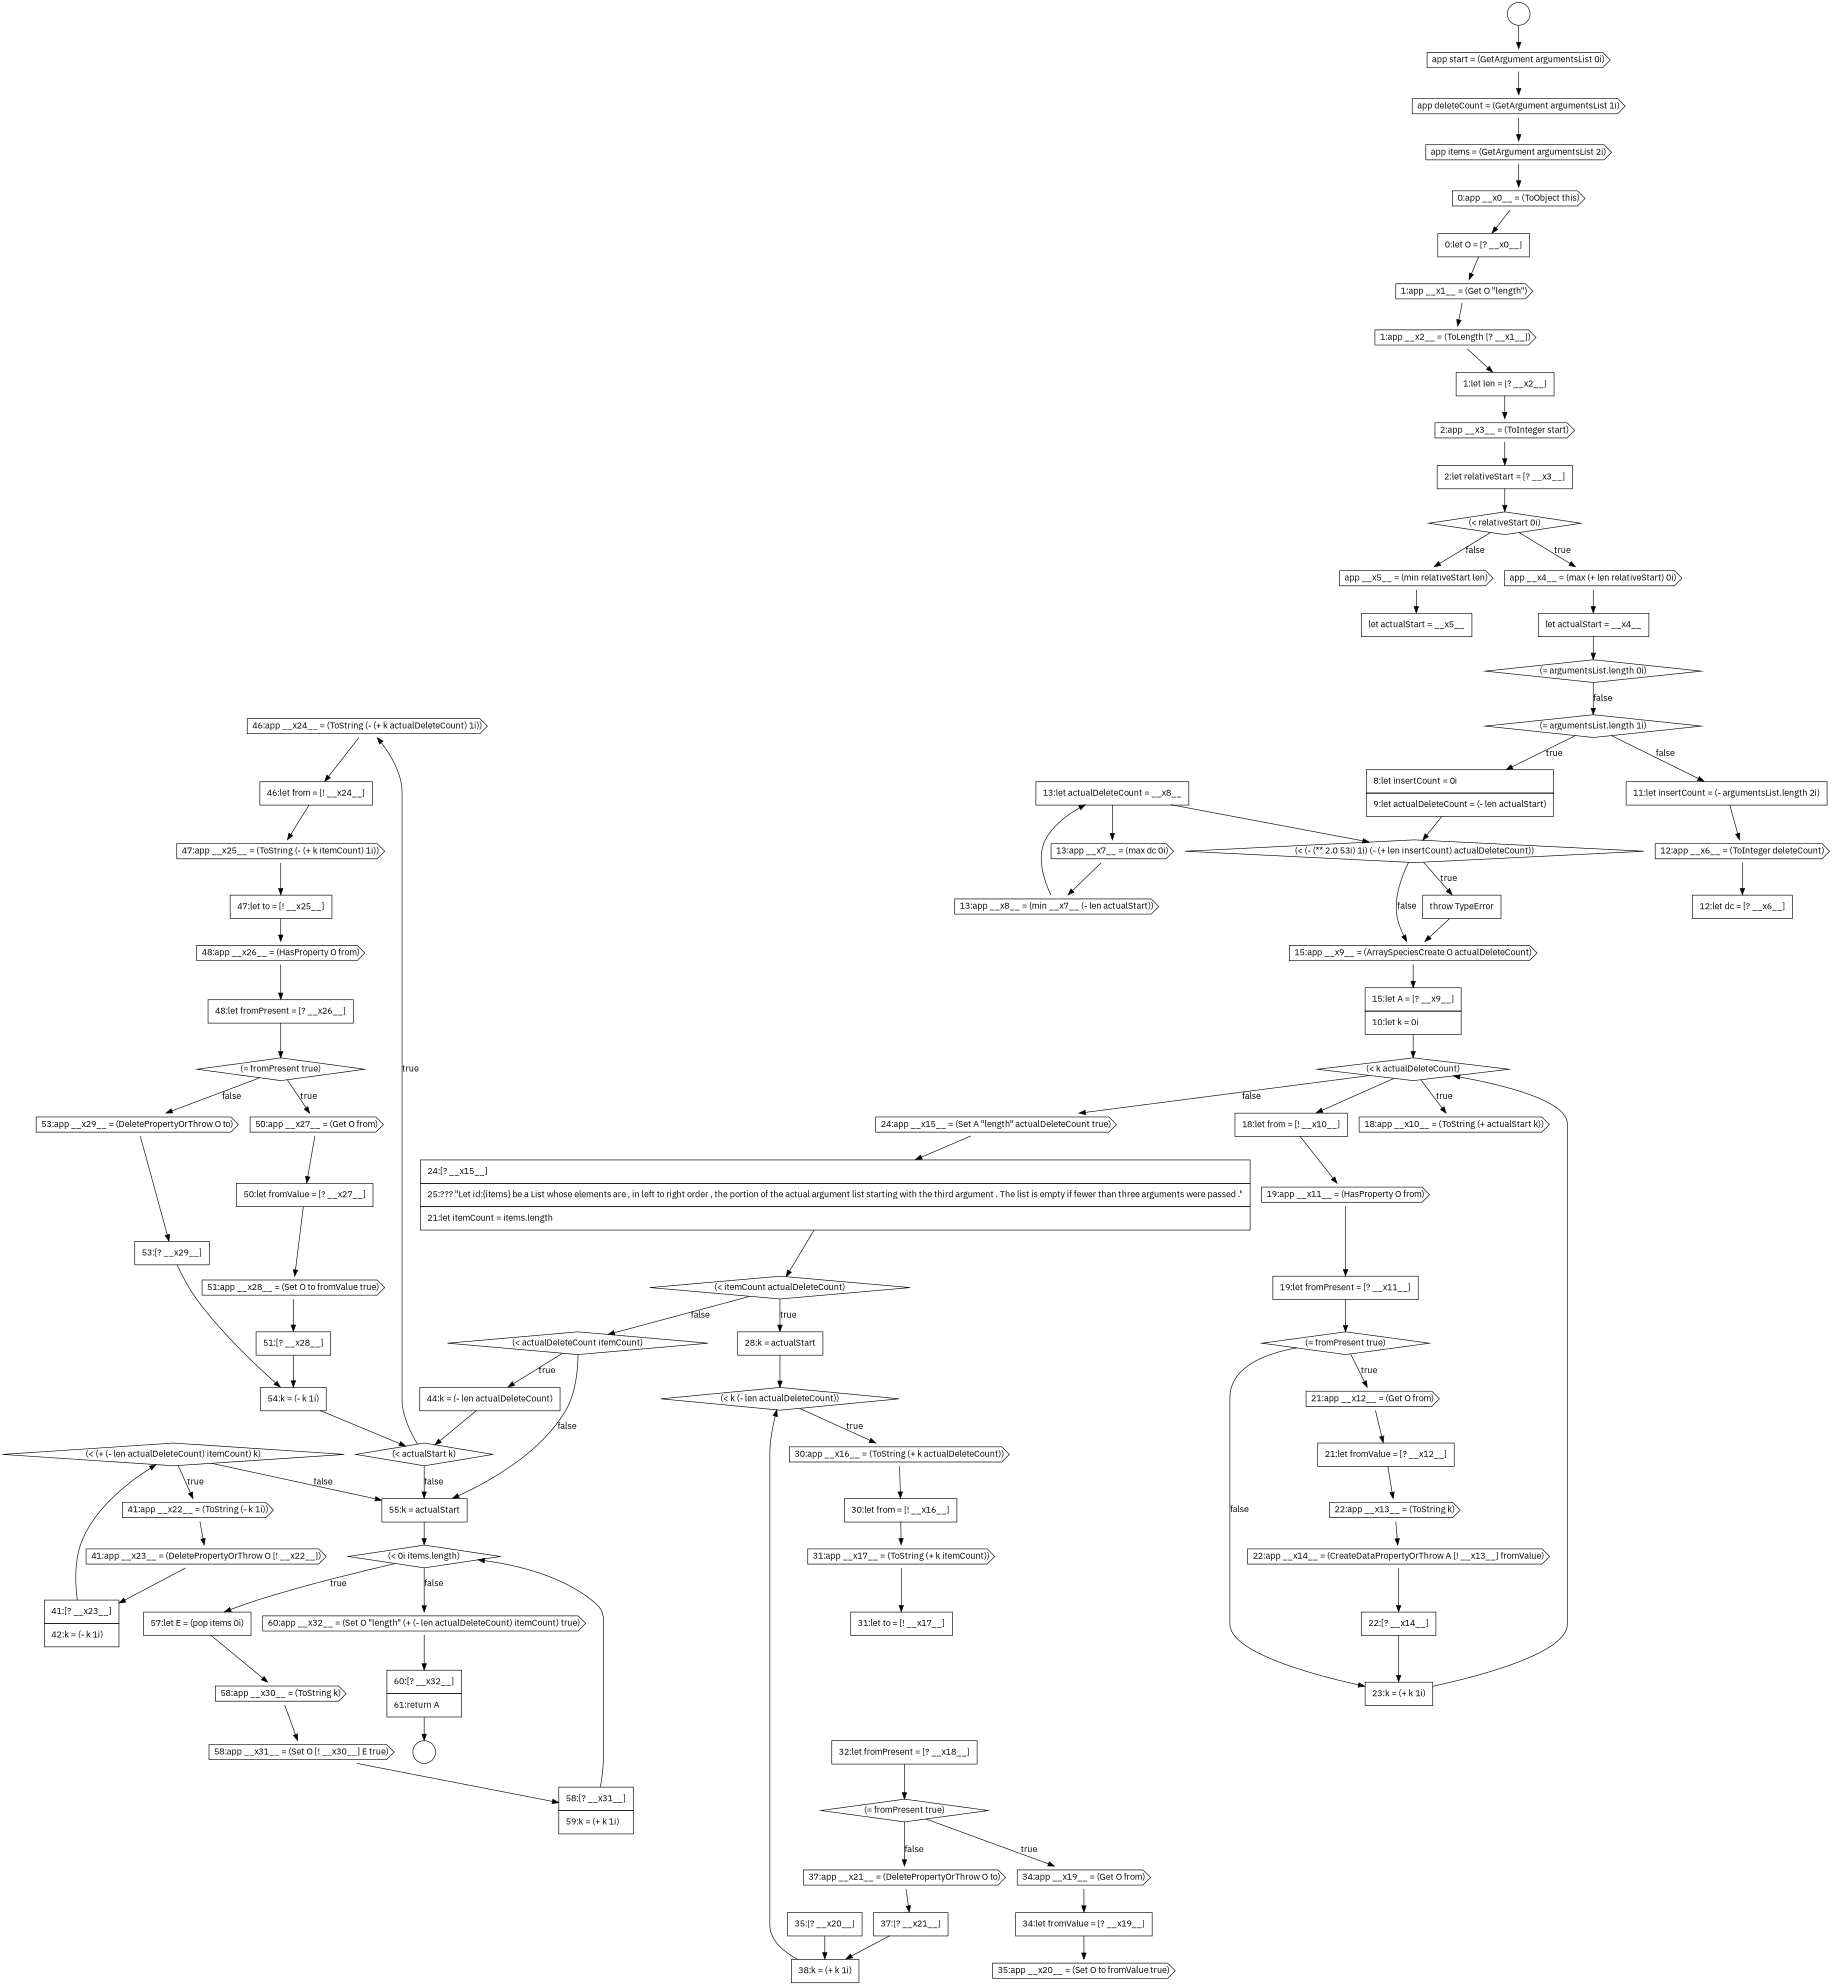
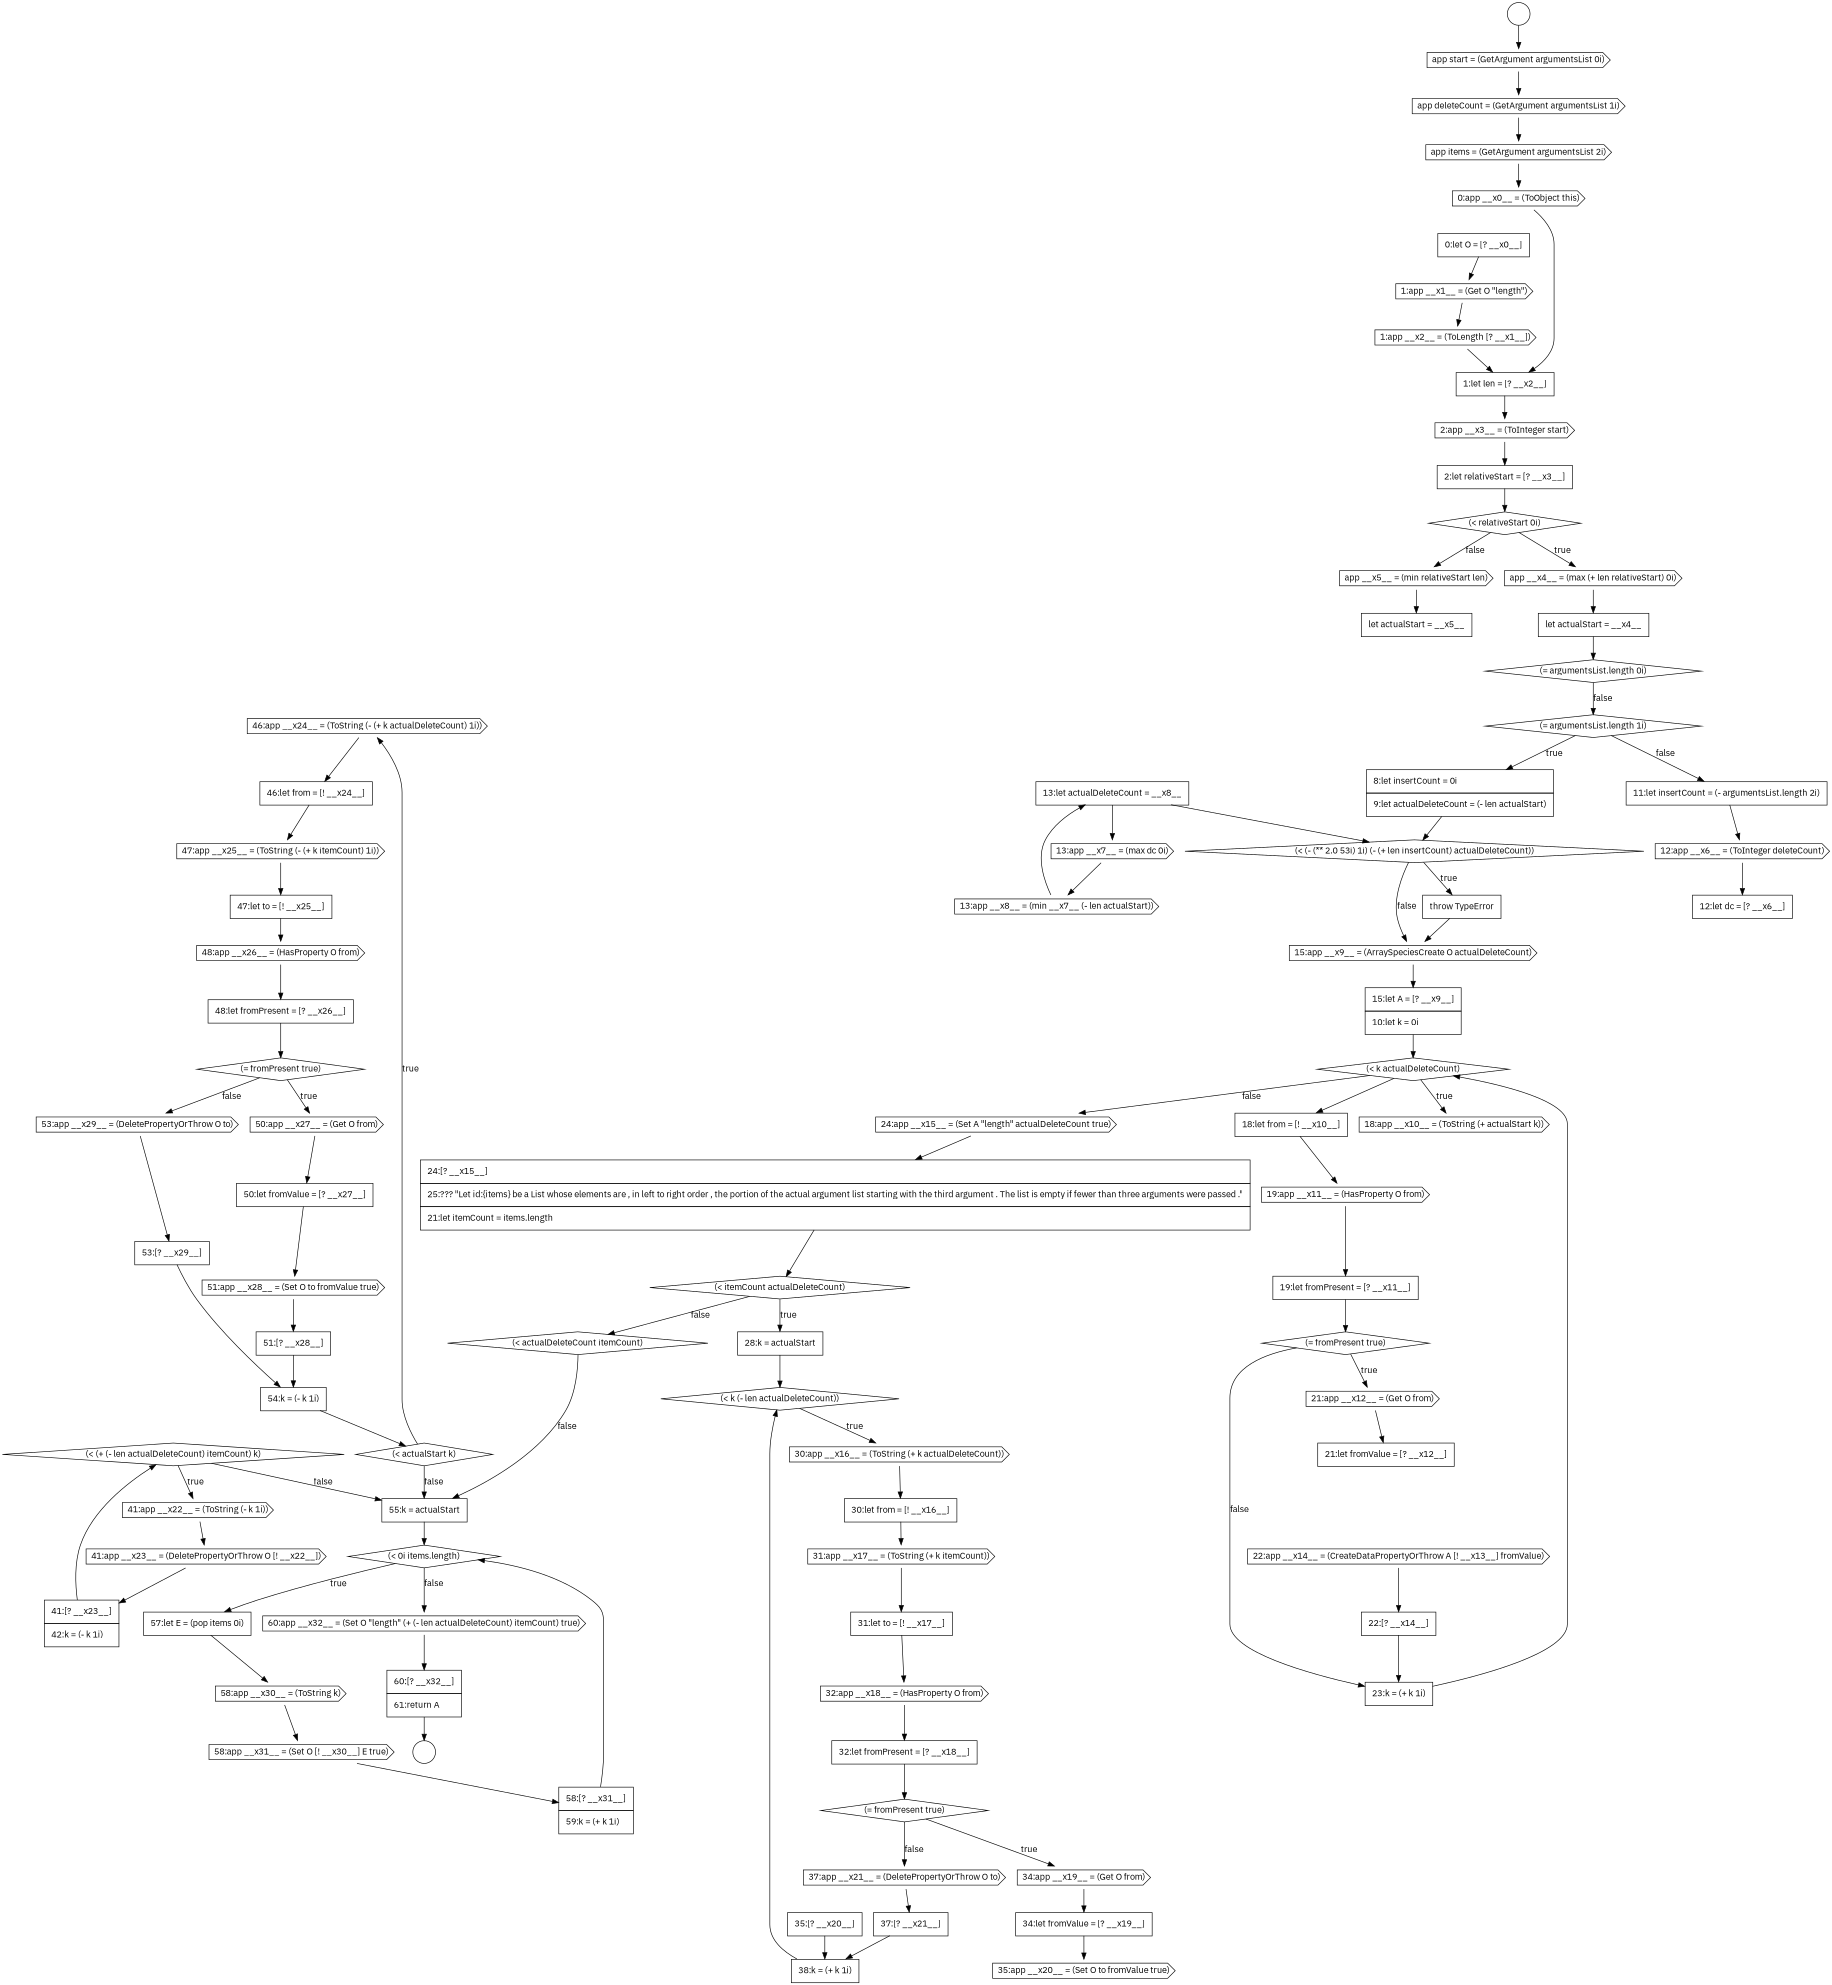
(1503, 219) -> (1554, 289)
(490, 1399) -> none
(1395, 1510) -> none
none -> (904, 1694)
